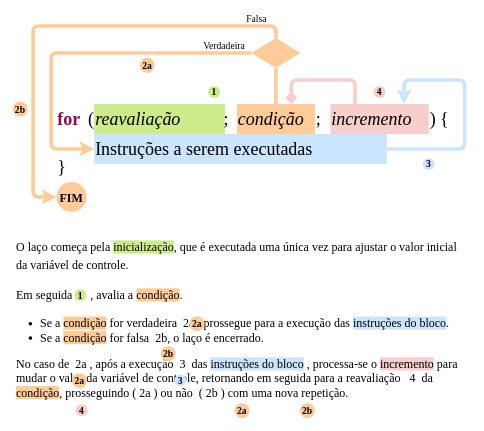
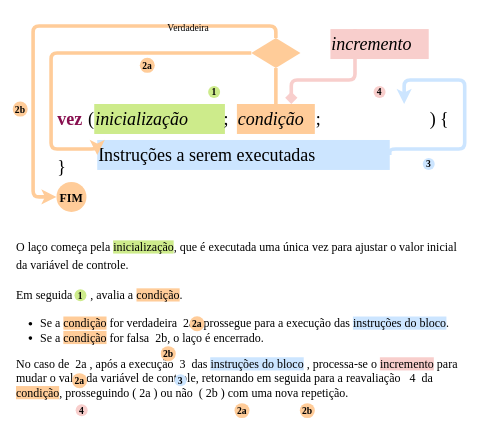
(257, 18) -> none
(224, 45) -> (188, 27)
(72, 119) -> (72, 119)
(146, 119) -> (149, 119)
(380, 119) -> (380, 44)
(240, 149) -> (243, 155)
